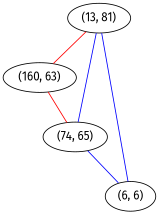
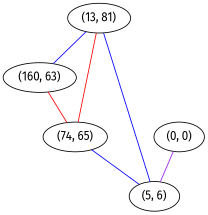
(70, 48) -> (70, 48)
(87, 78) -> (87, 78)
none -> (179, 137)
(131, 196) -> (154, 196)
